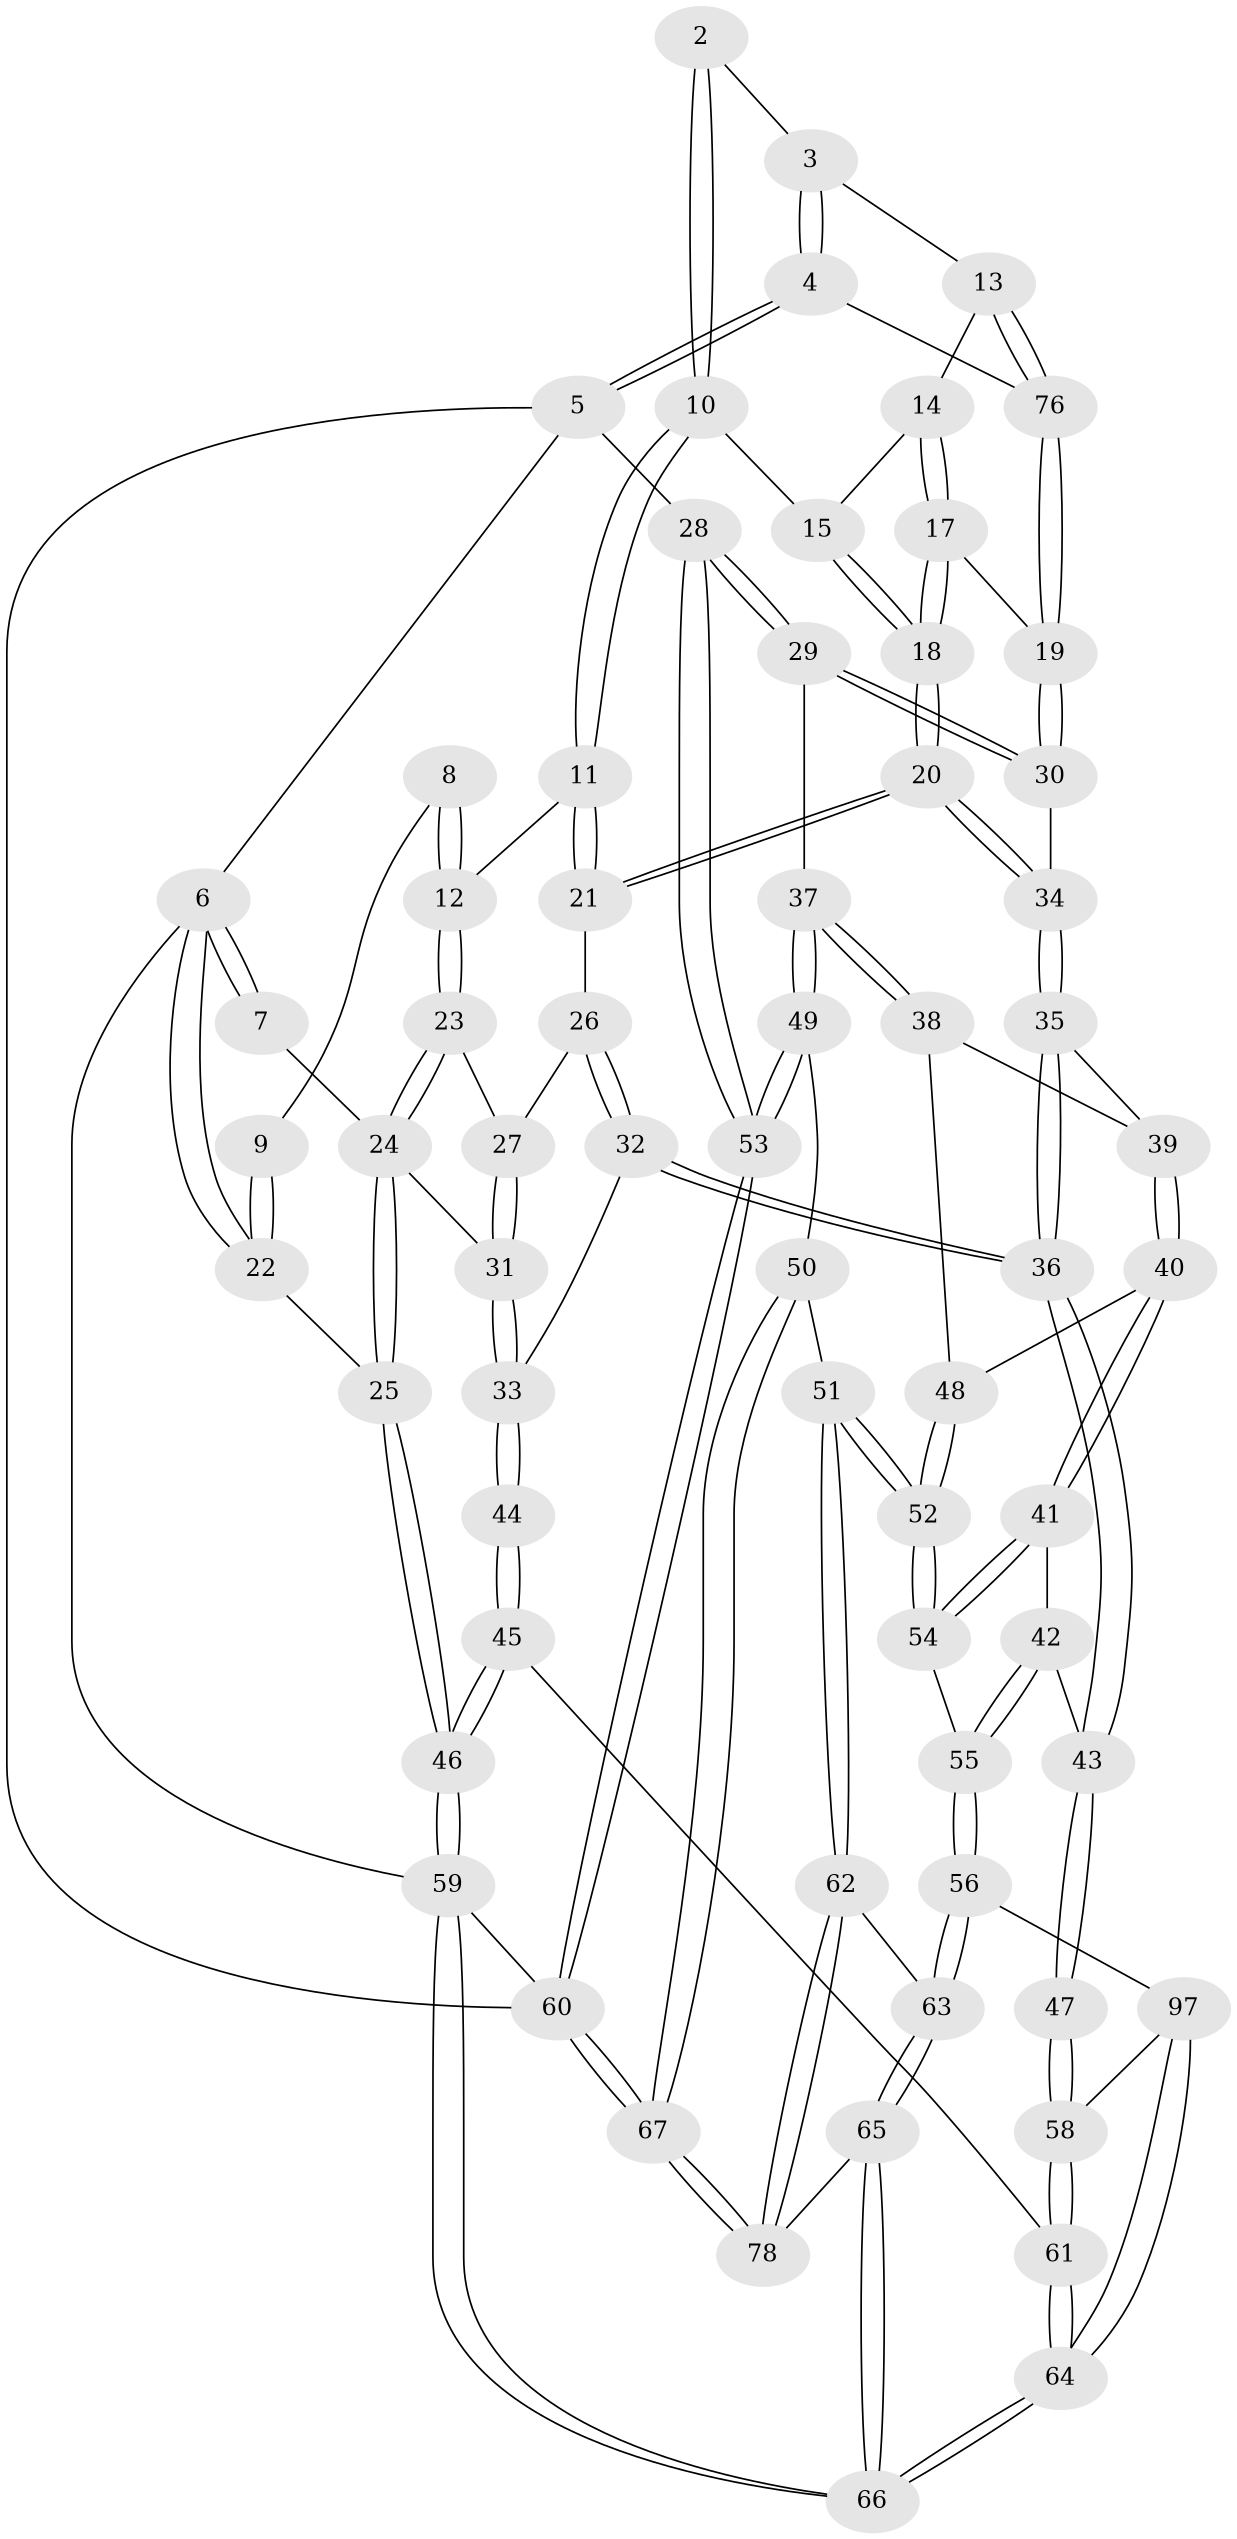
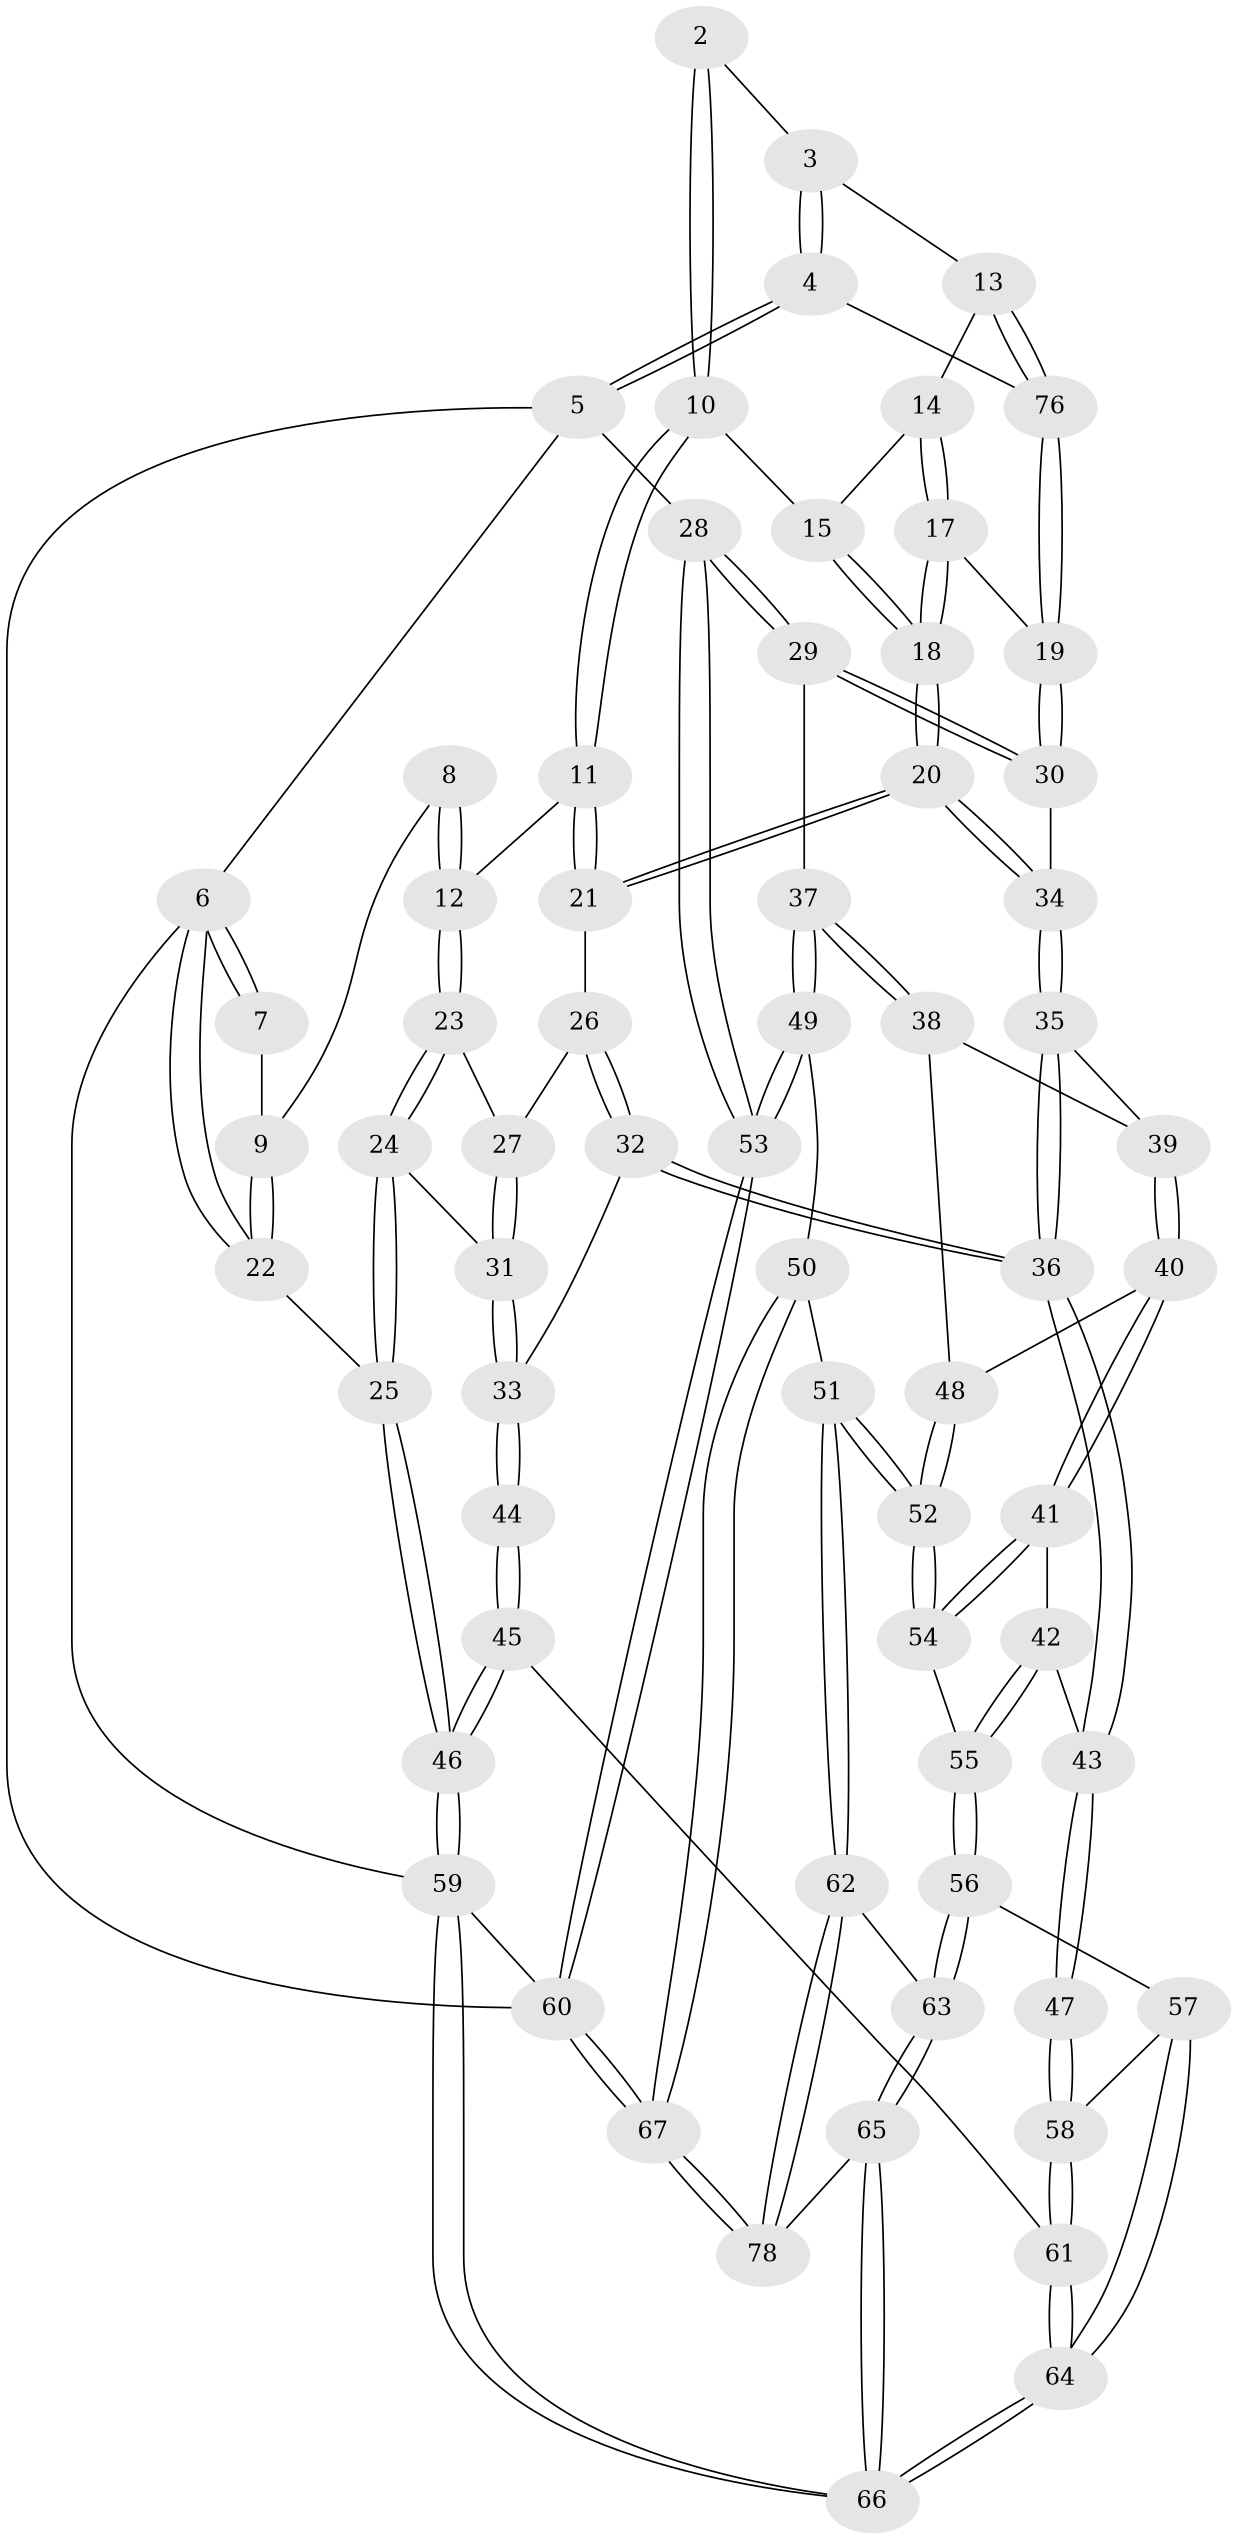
(323, 1085) -> (262, 1085)
(1184, 2009) -> (1184, 2009)
